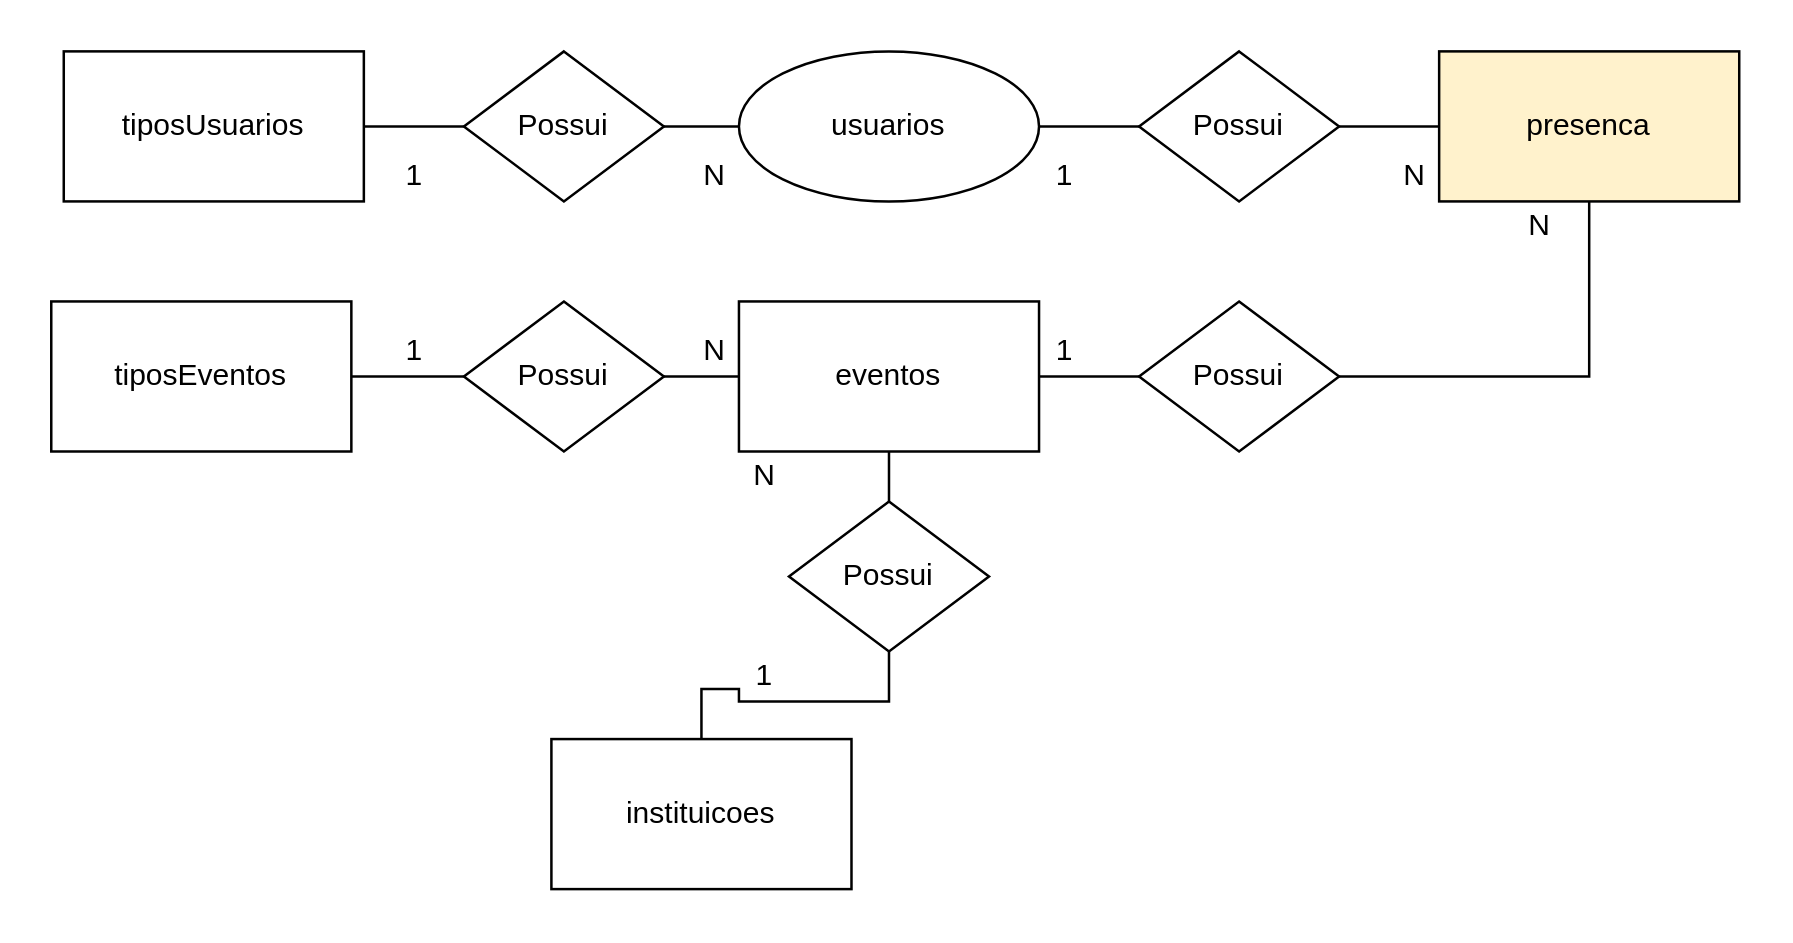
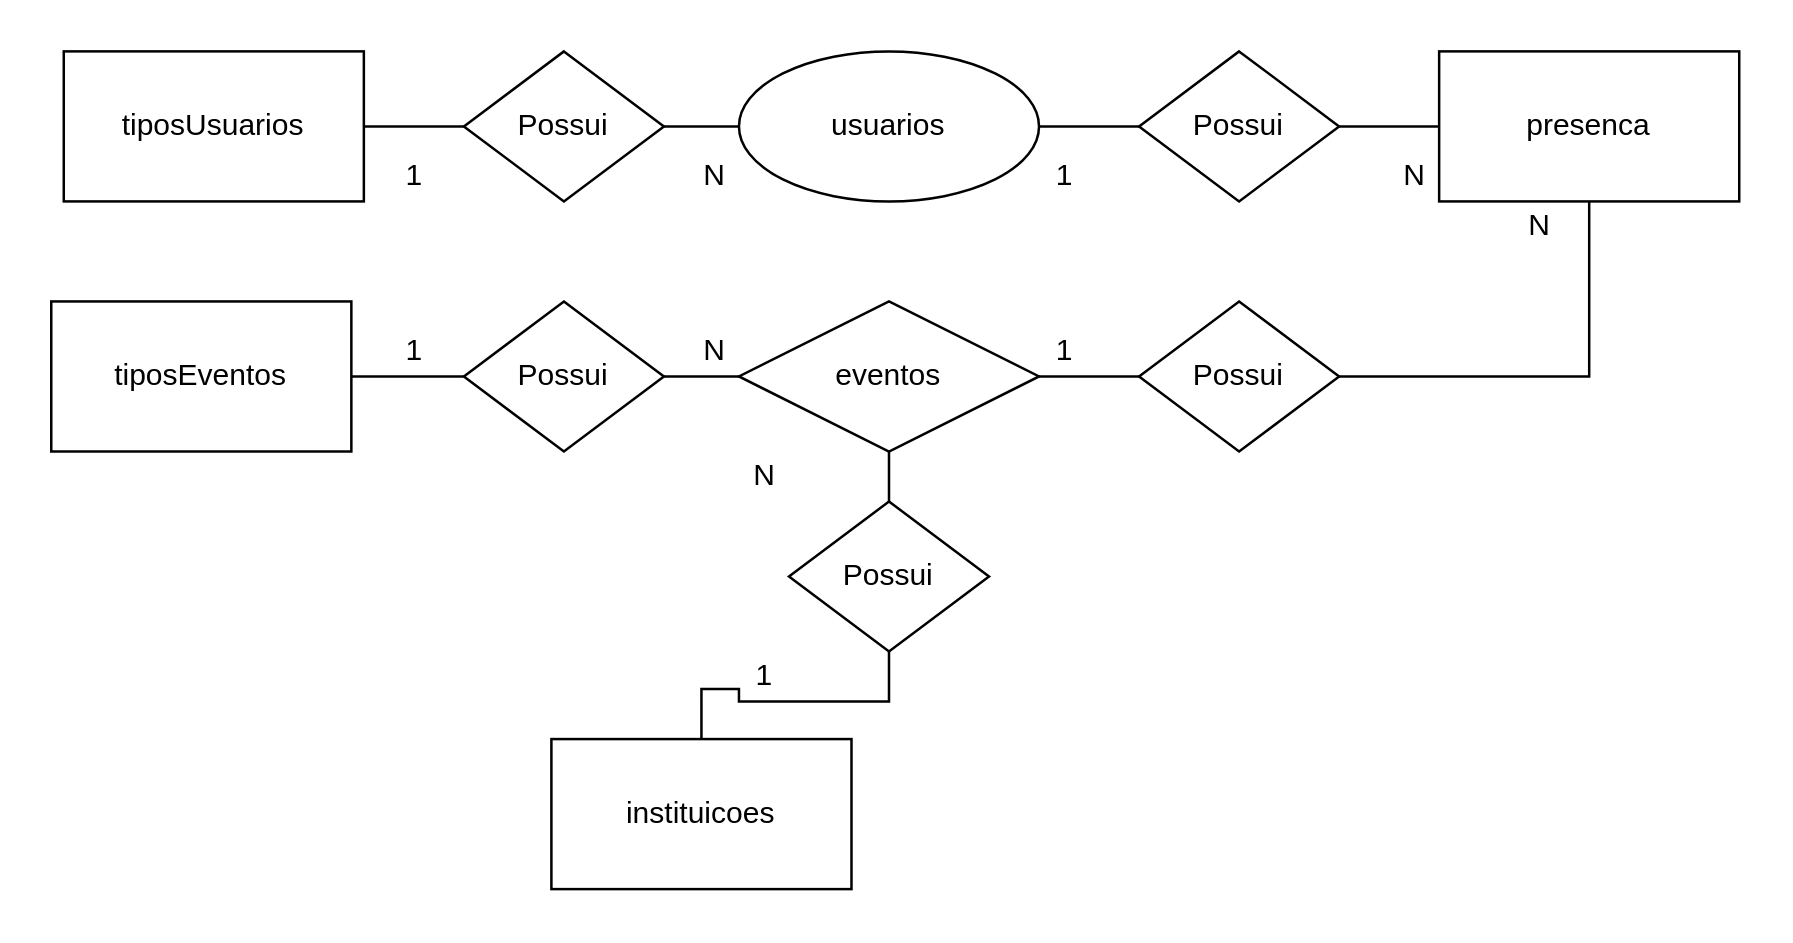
(1589, 126) -> (1589, 126)
(889, 376) -> (889, 376)
